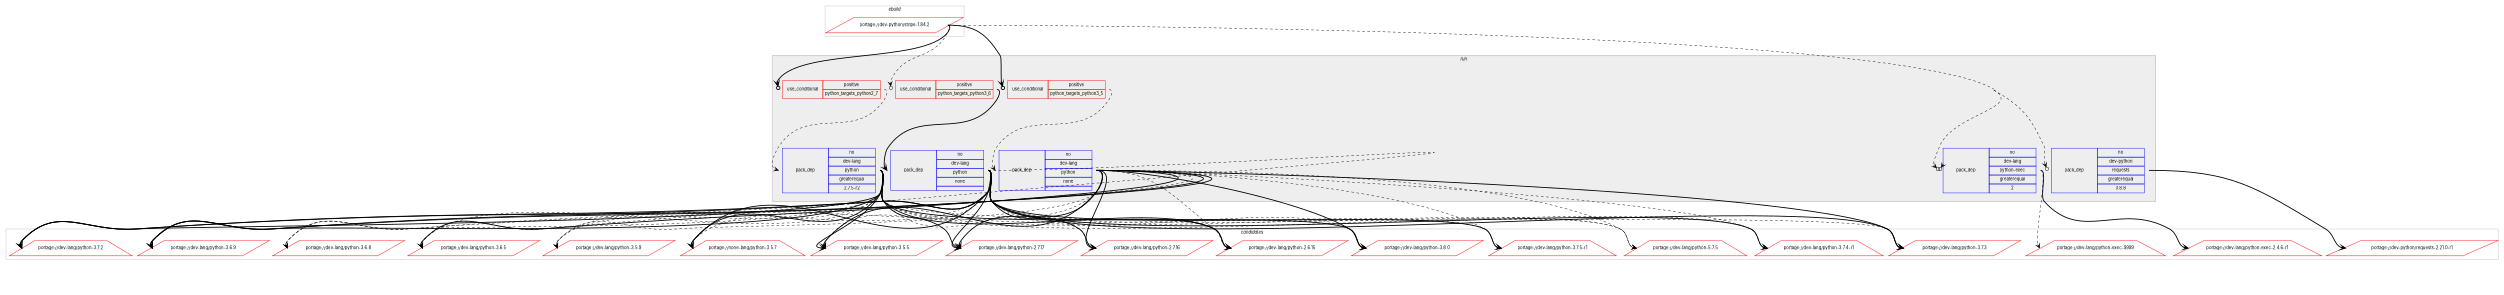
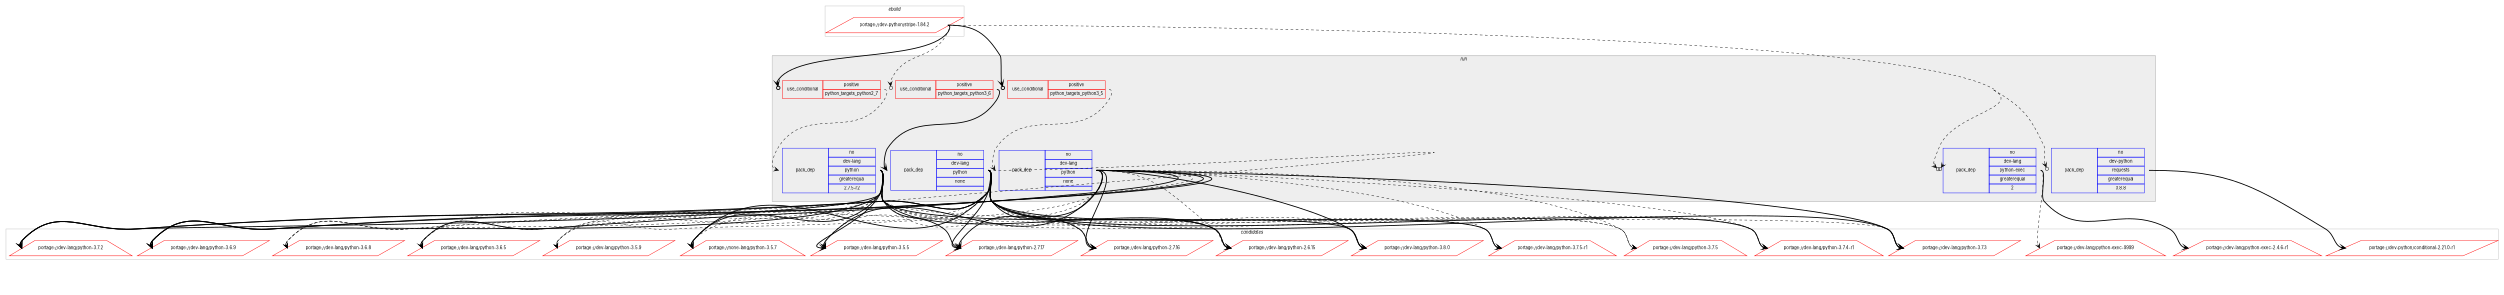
(1686, 248) -> (1686, 248)
(2412, 248) -> (2412, 248)
